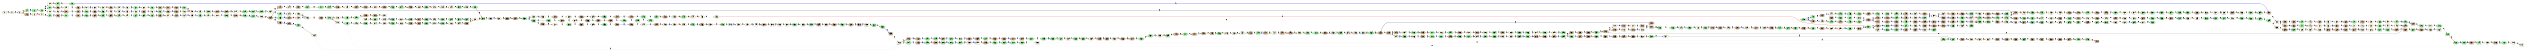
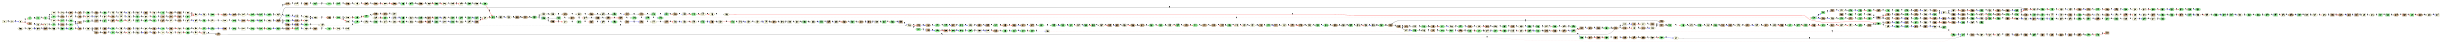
(2197, 13) -> none
